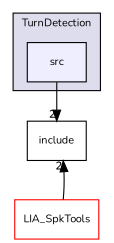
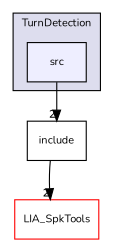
(64, 186) -> (49, 175)
